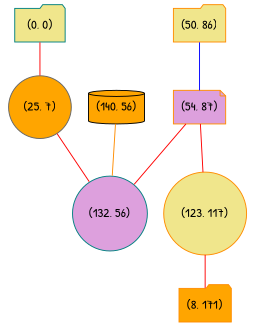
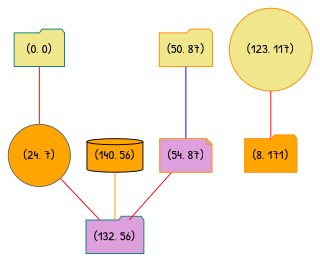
(200, 25) -> (186, 50)
(40, 107) -> (39, 155)
(202, 148) -> none
(110, 214) -> (115, 237)
